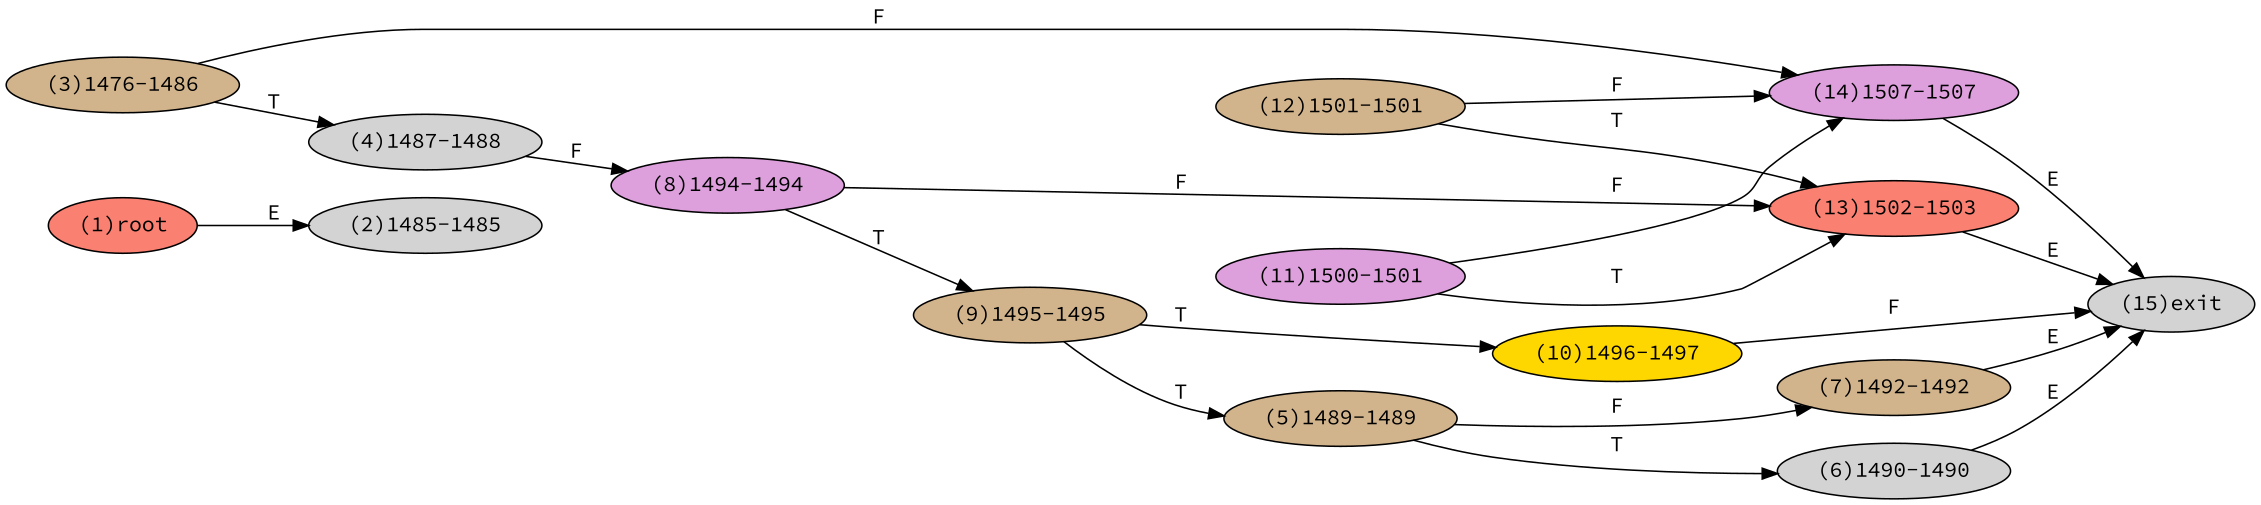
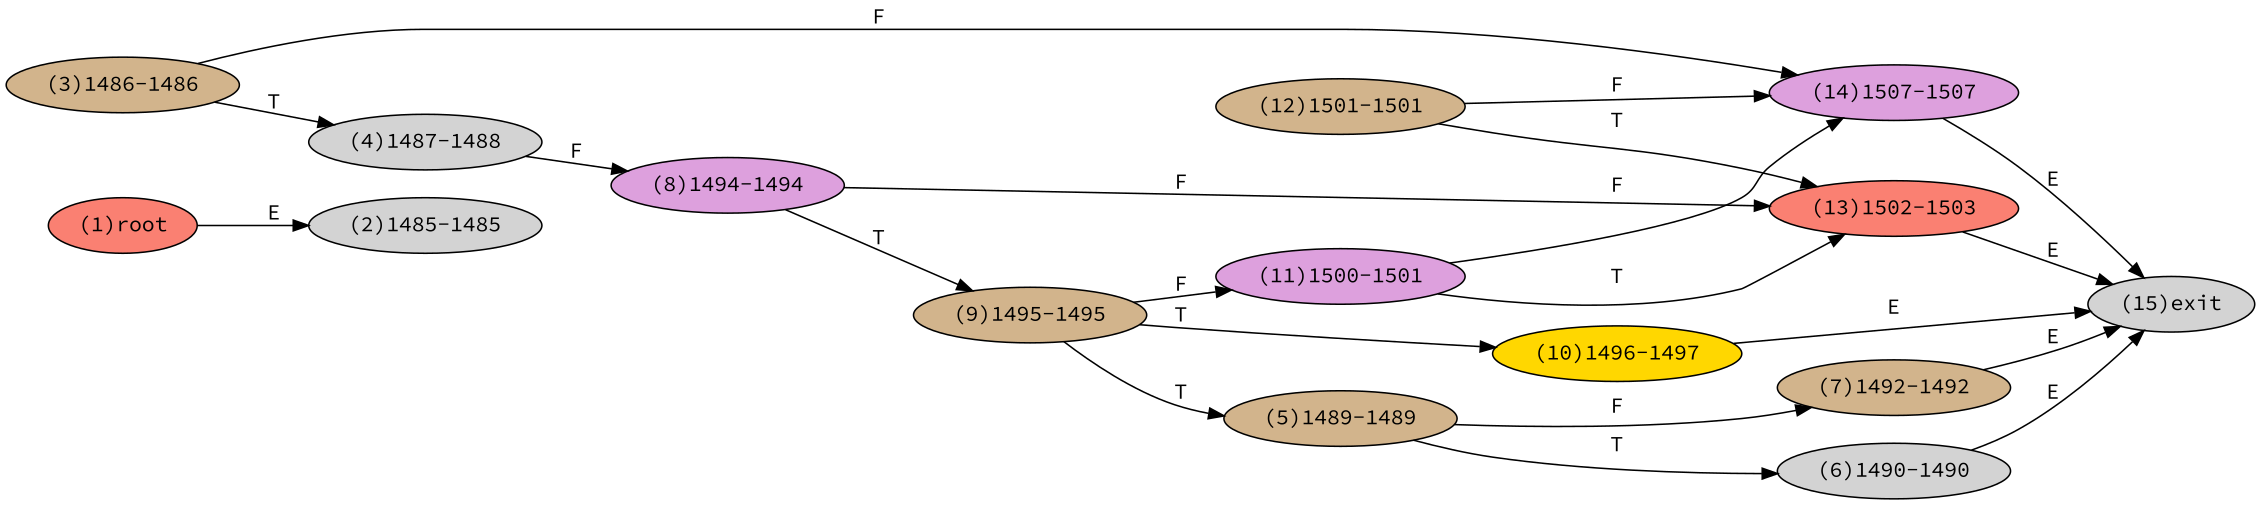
(123, 85) -> (123, 85)
none -> (1175, 297)
(1894, 308) -> (1894, 308)
